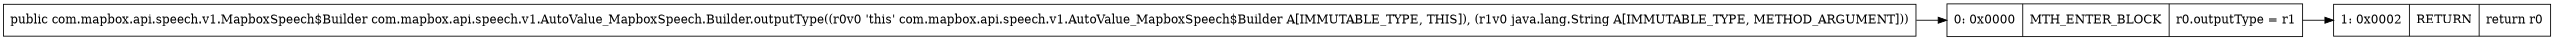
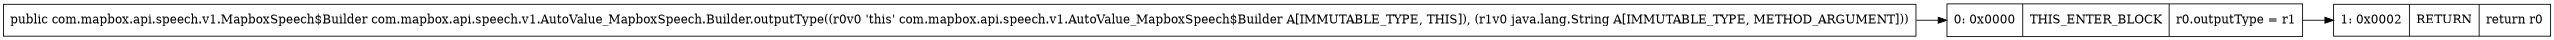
(2096, 20) -> (2096, 20)
